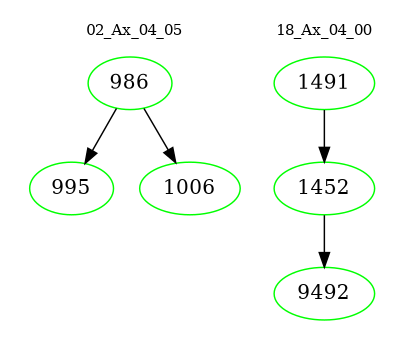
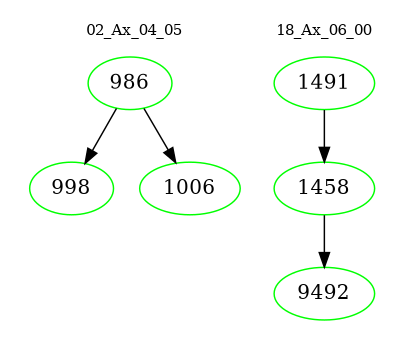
(324, 31) -> (324, 31)
(72, 188) -> (72, 188)
(324, 188) -> (324, 188)
